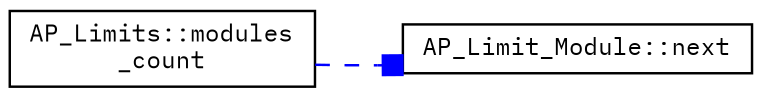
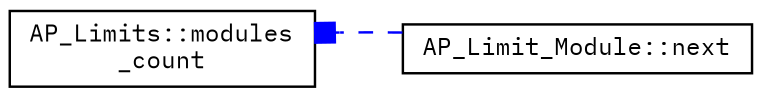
(347, 65) -> (371, 32)
